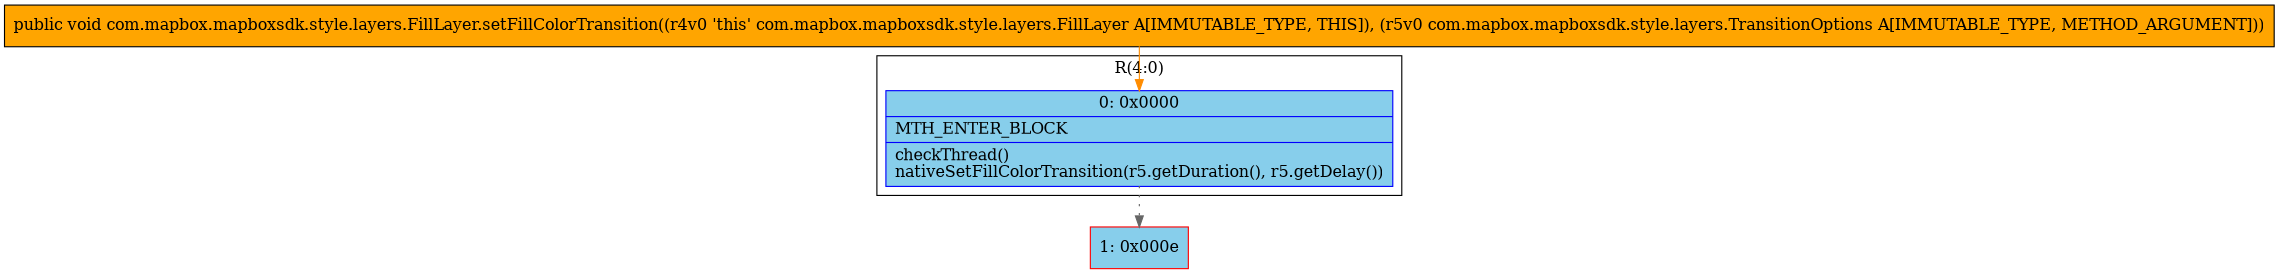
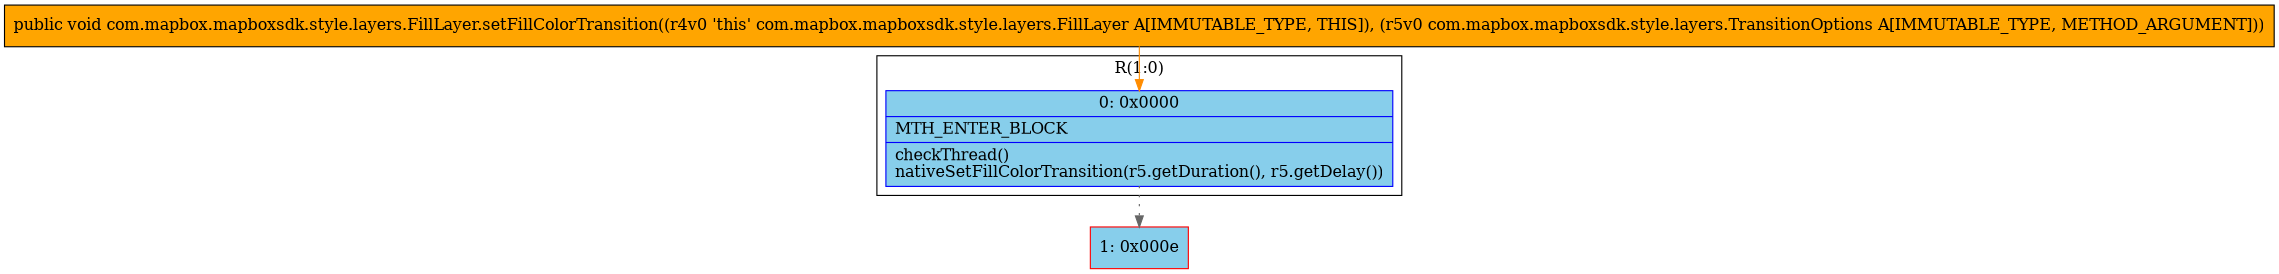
(1139, 69) -> (1139, 69)
